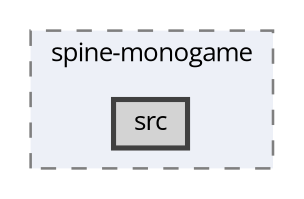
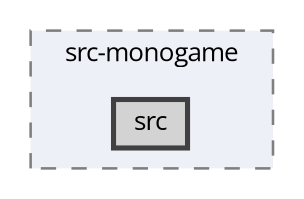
(152, 55) -> (152, 55)
